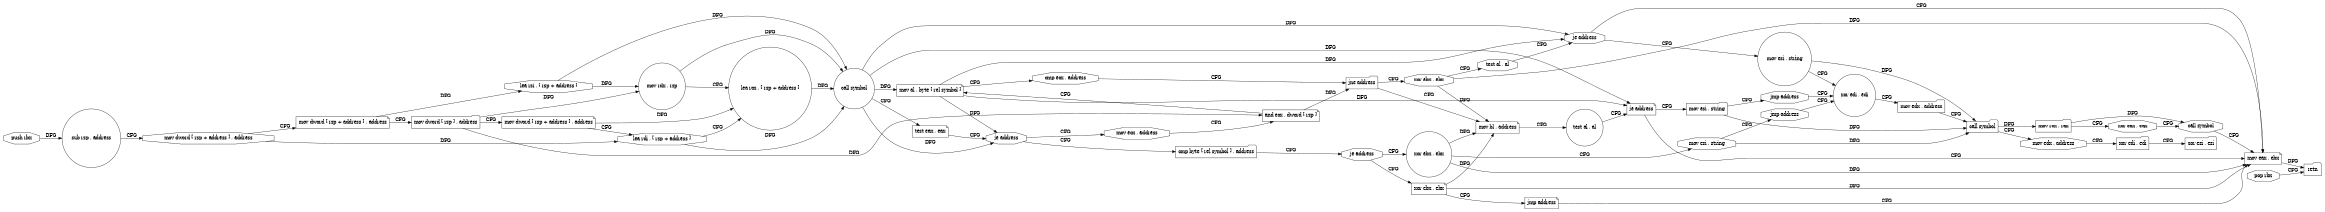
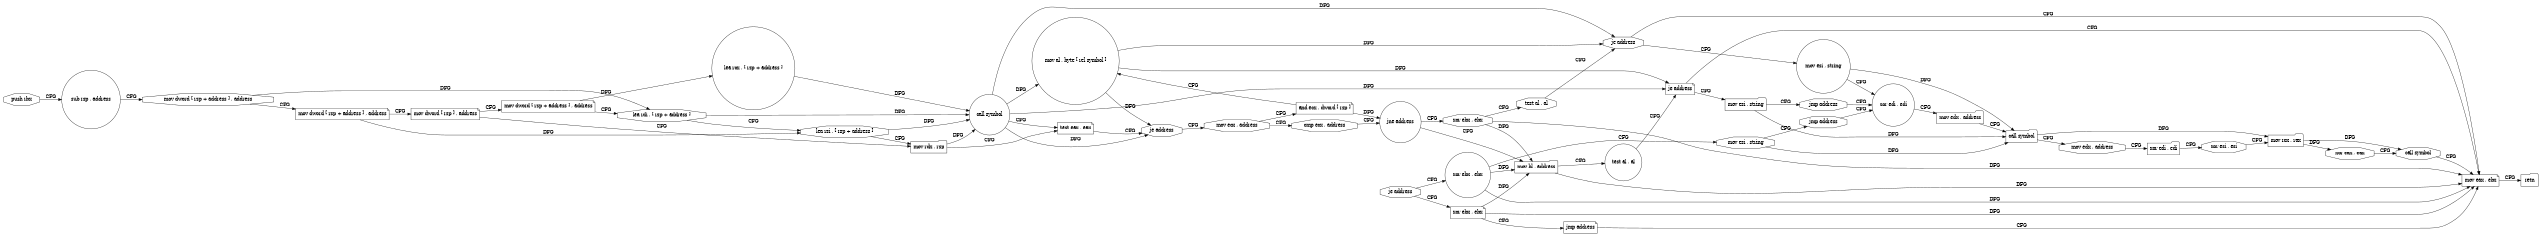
(1362, 83) -> (1400, 122)
(606, 84) -> (900, 139)
(996, 84) -> (1279, 126)
(662, 86) -> (929, 147)
(705, 87) -> (1001, 144)
(930, 91) -> (1076, 61)
(549, 97) -> (662, 126)
(446, 122) -> (445, 114)
(2097, 124) -> (2315, 143)
(1497, 128) -> (1536, 167)
(721, 130) -> (742, 127)
(51, 136) -> (51, 97)
(2201, 144) -> (2224, 147)
none -> (2255, 144)
(1216, 152) -> none
(866, 153) -> none
(2293, 162) -> (2510, 178)
(2263, 176) -> none
none -> (2006, 187)
